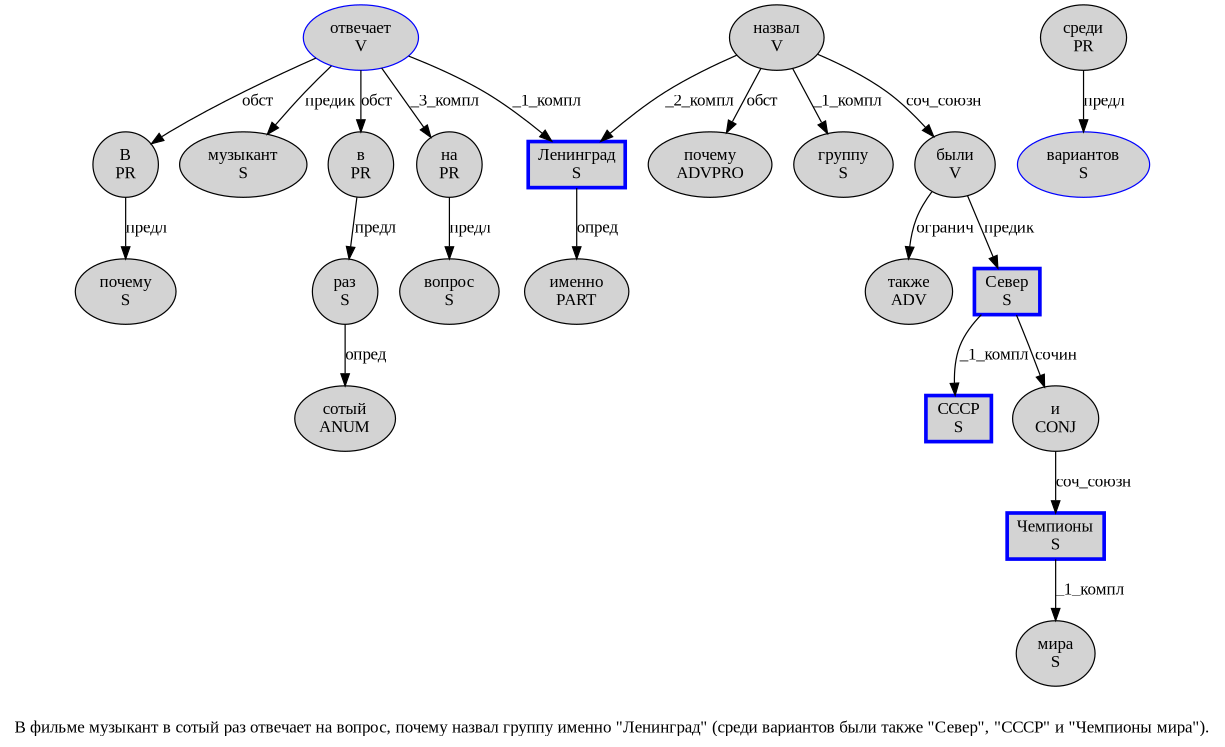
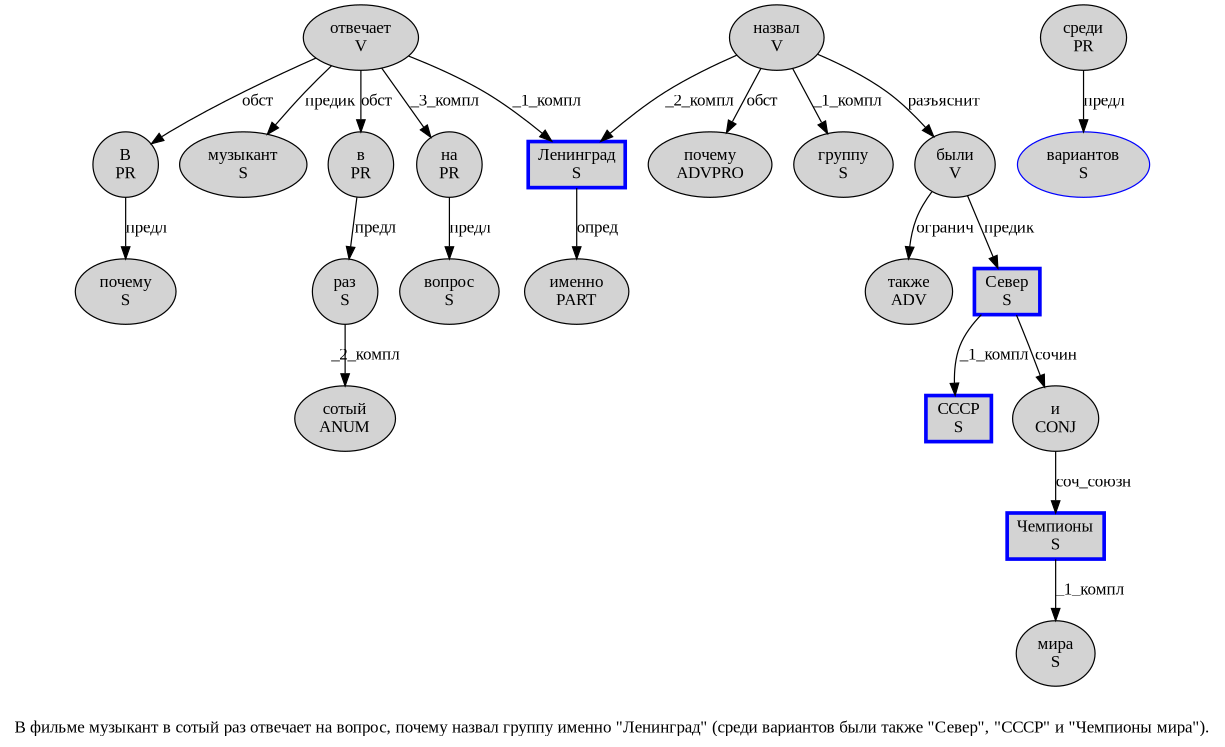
(361, 38) -> (361, 38)
(944, 101) -> (944, 101)
(366, 355) -> (366, 355)
